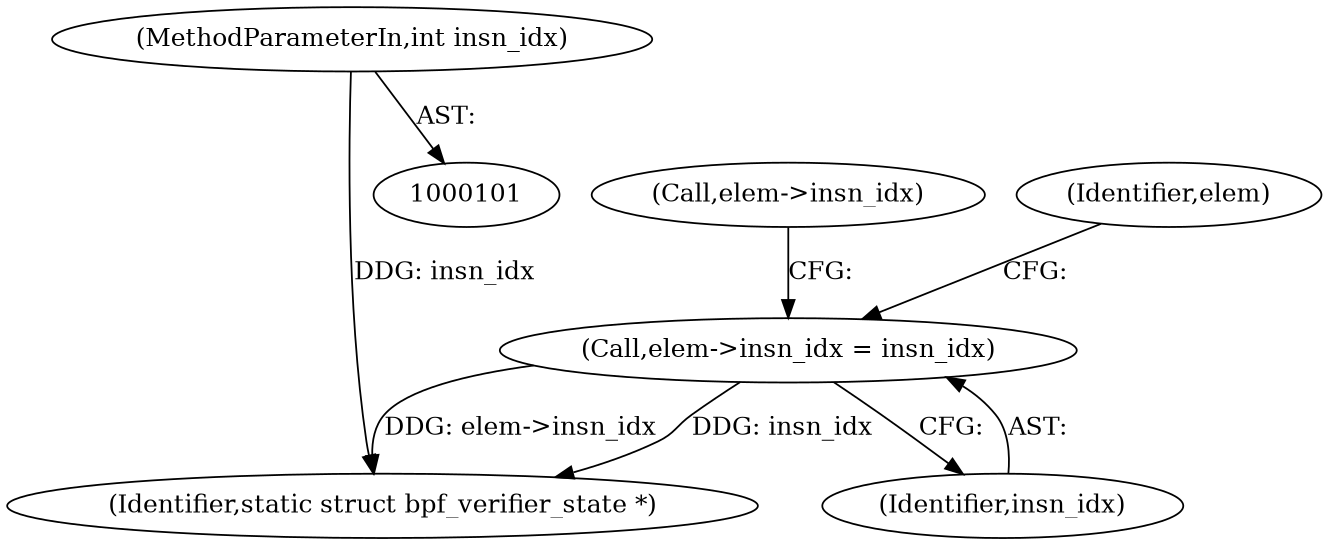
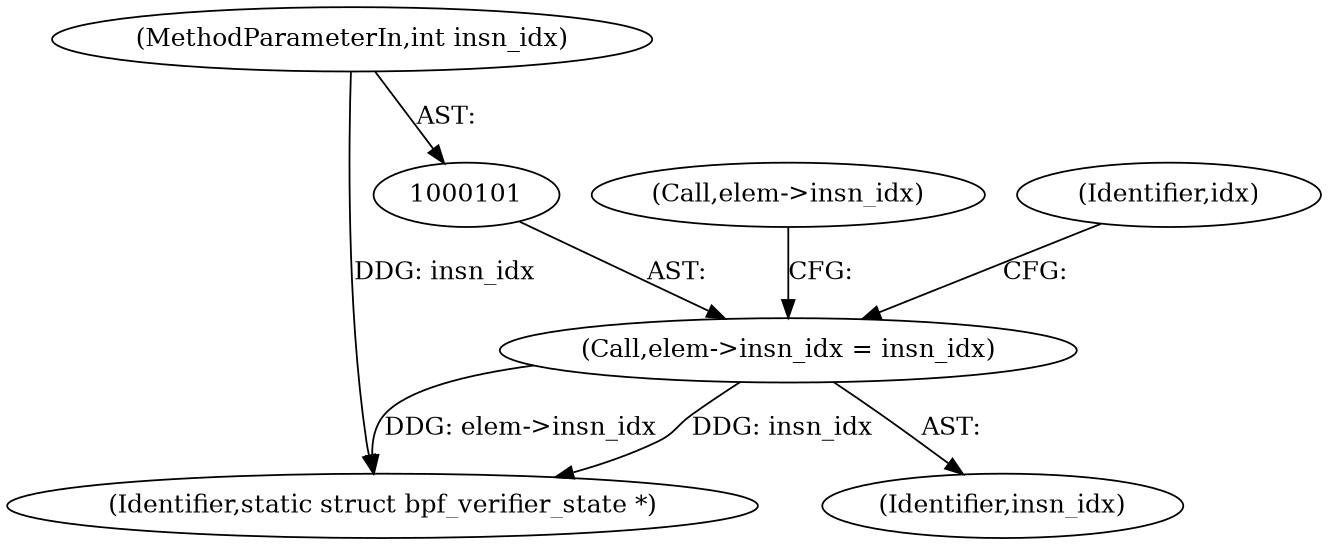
(1169, 195) -> (1169, 195)
(1001, 422) -> (614, 266)
(955, 428) -> (955, 428)
